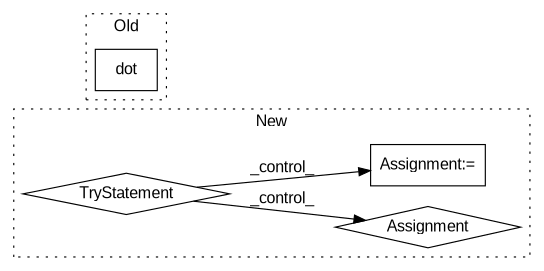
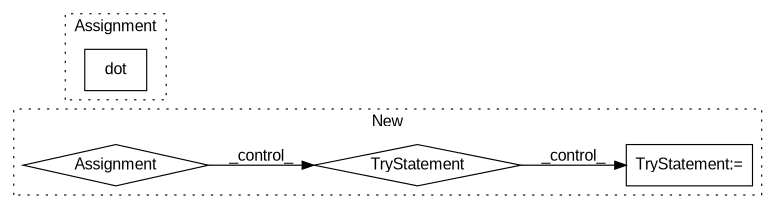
(126, 27) -> (116, 27)
(428, 165) -> (689, 165)
(274, 210) -> (255, 165)
